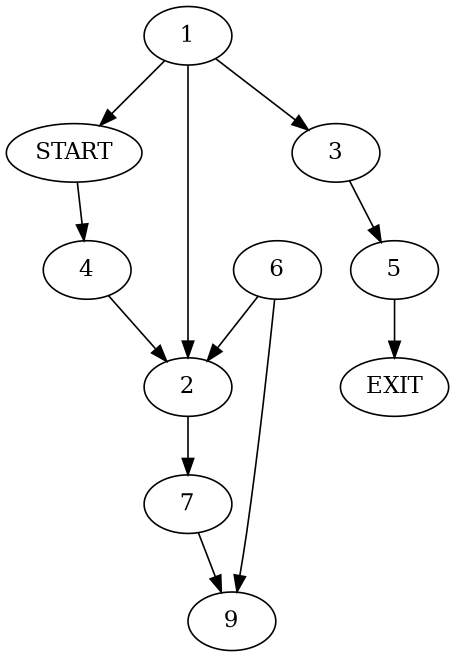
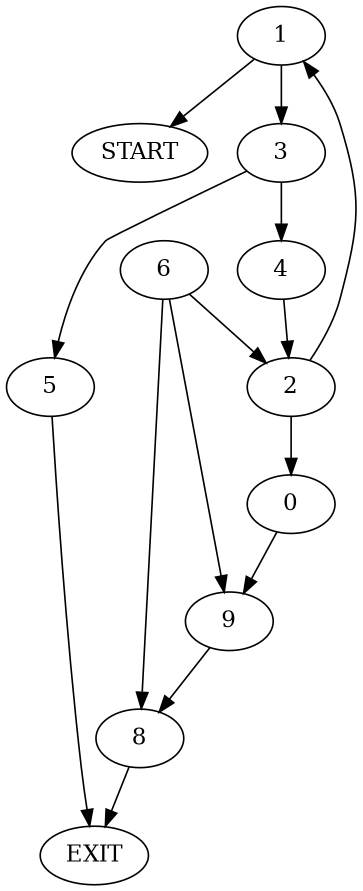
(80, 203) -> (281, 203)
(188, 203) -> (356, 218)
(188, 504) -> (291, 504)
none -> (140, 738)
